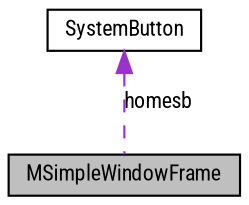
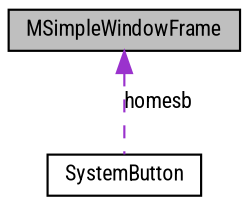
(124, 114) -> (124, 114)
